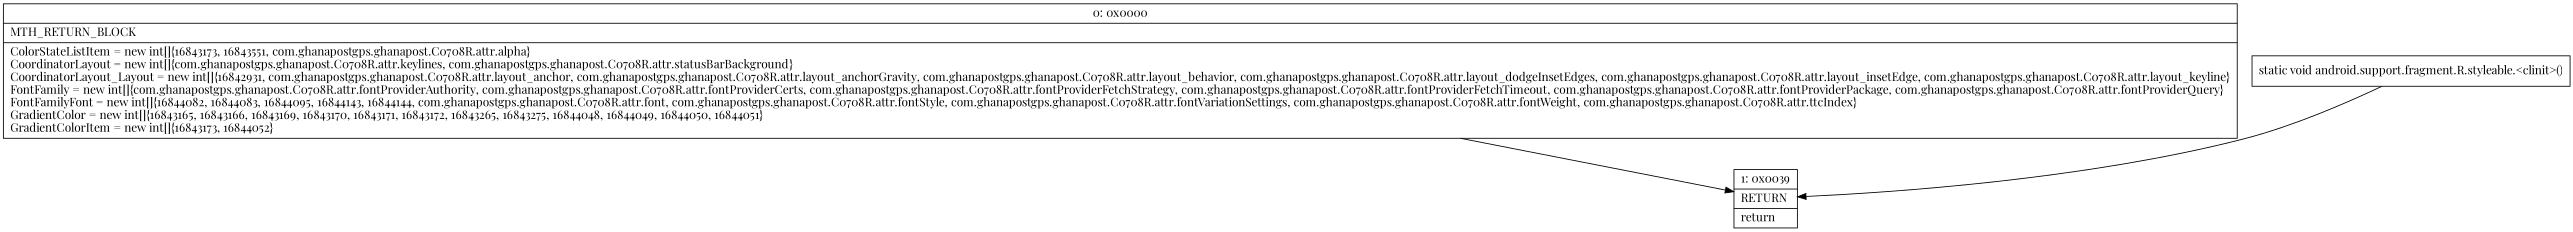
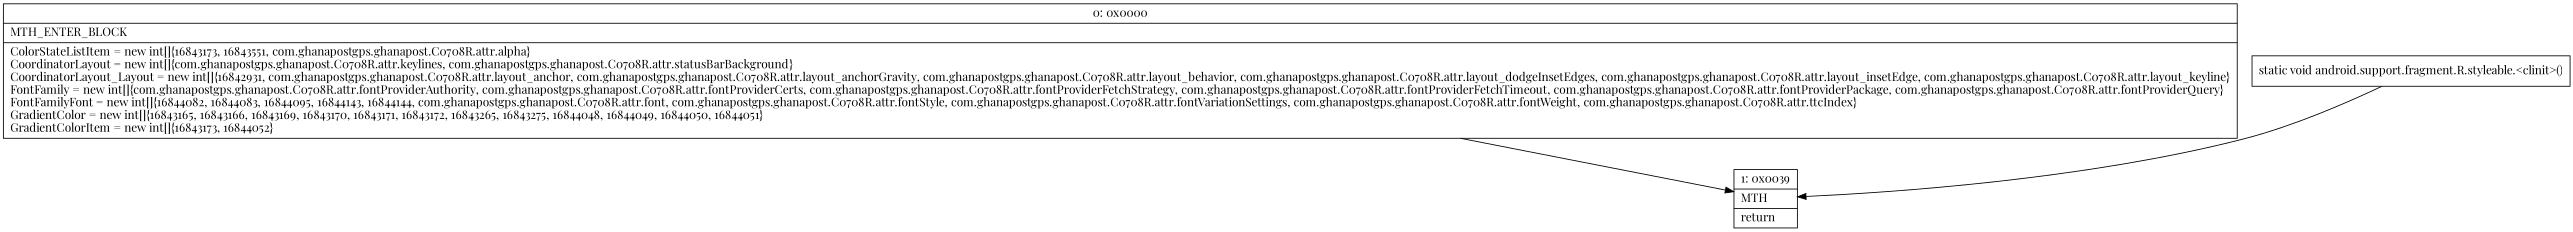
(73, 33) -> (69, 33)
(1764, 198) -> (1754, 198)
